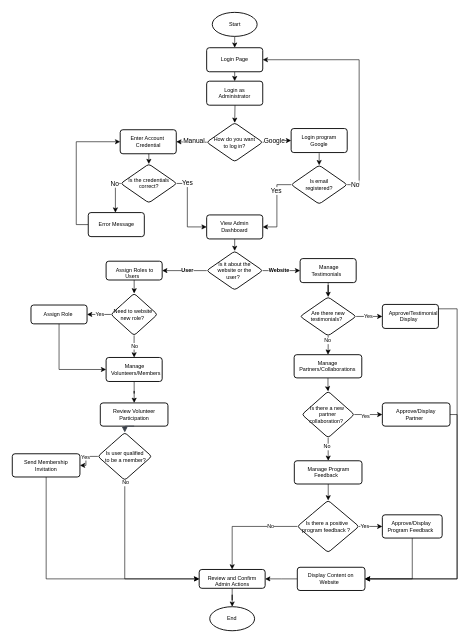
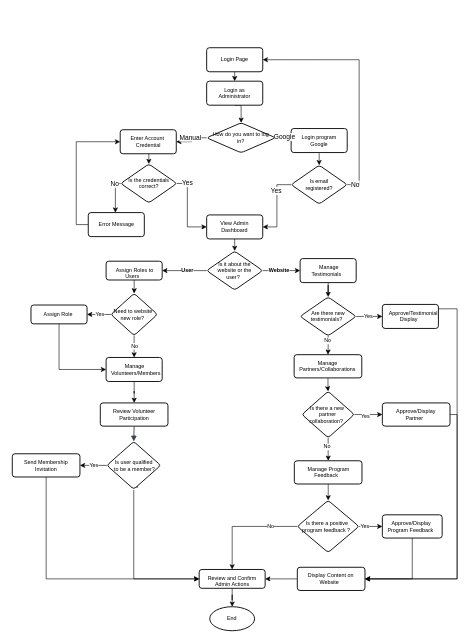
(235, 24) -> none
(235, 38) -> none
(235, 142) -> (241, 138)
(125, 457) -> (134, 466)
